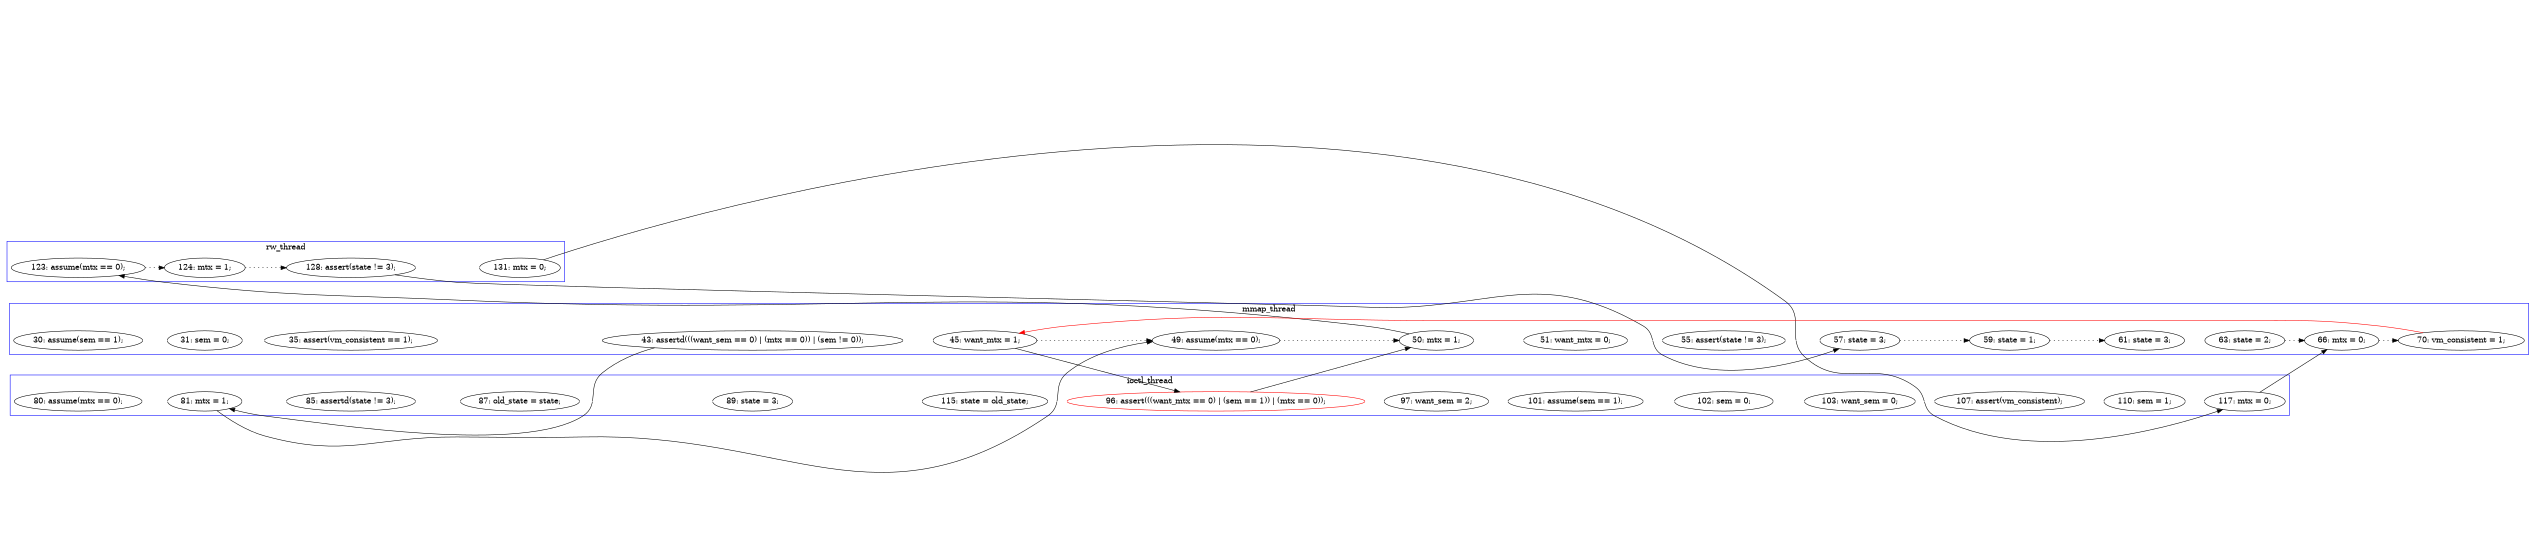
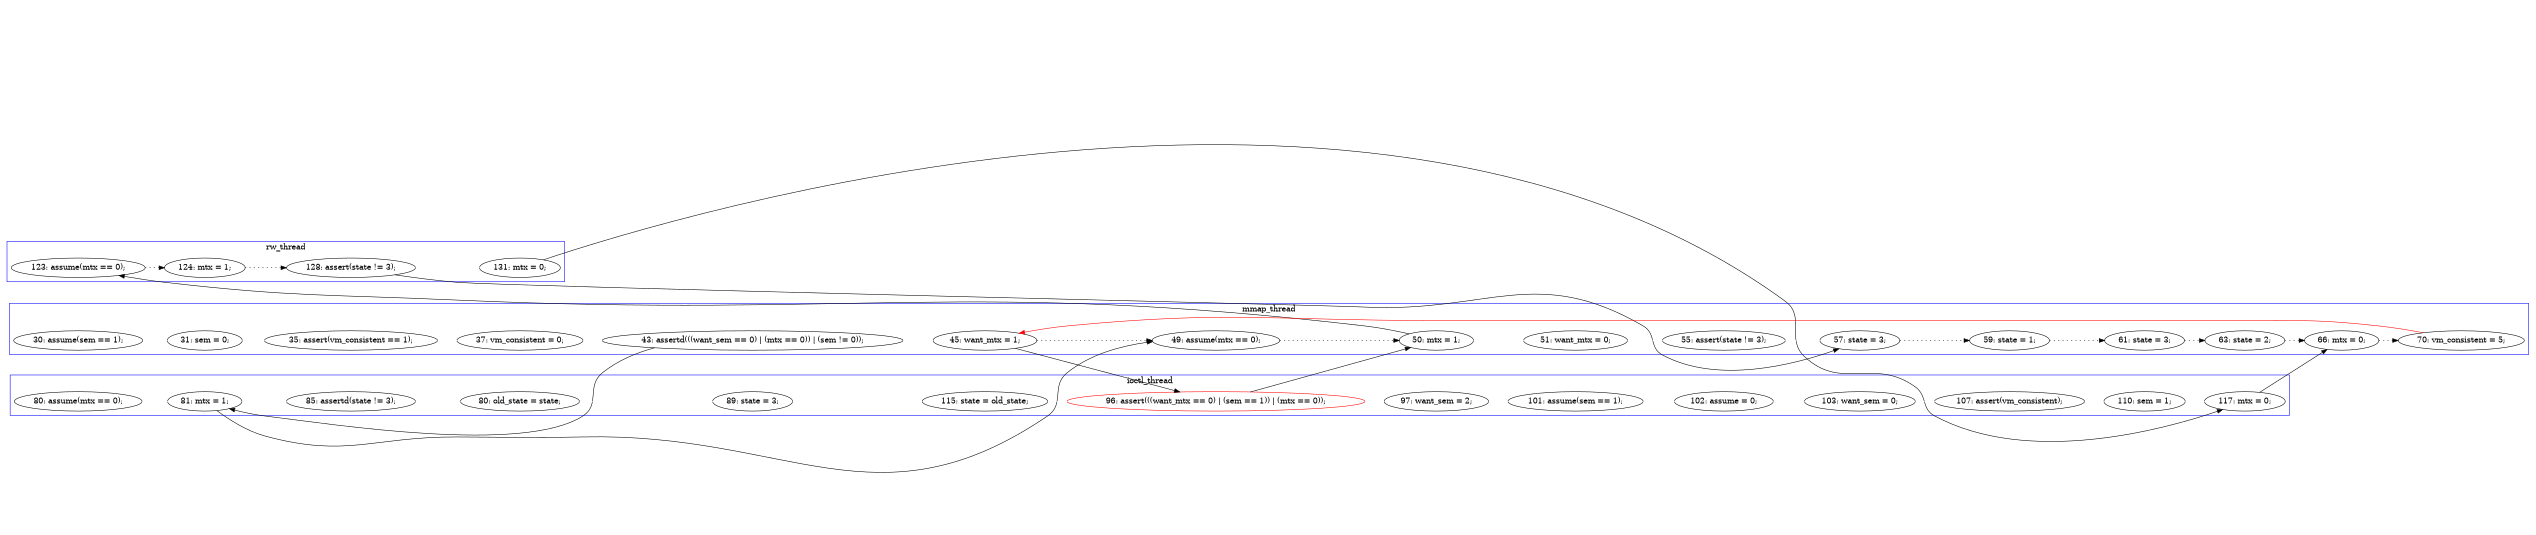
none -> (520, 340)
none -> (2192, 340)
(2461, 340) -> (2461, 340)
(520, 401) -> (520, 401)
(1724, 401) -> (1724, 401)
